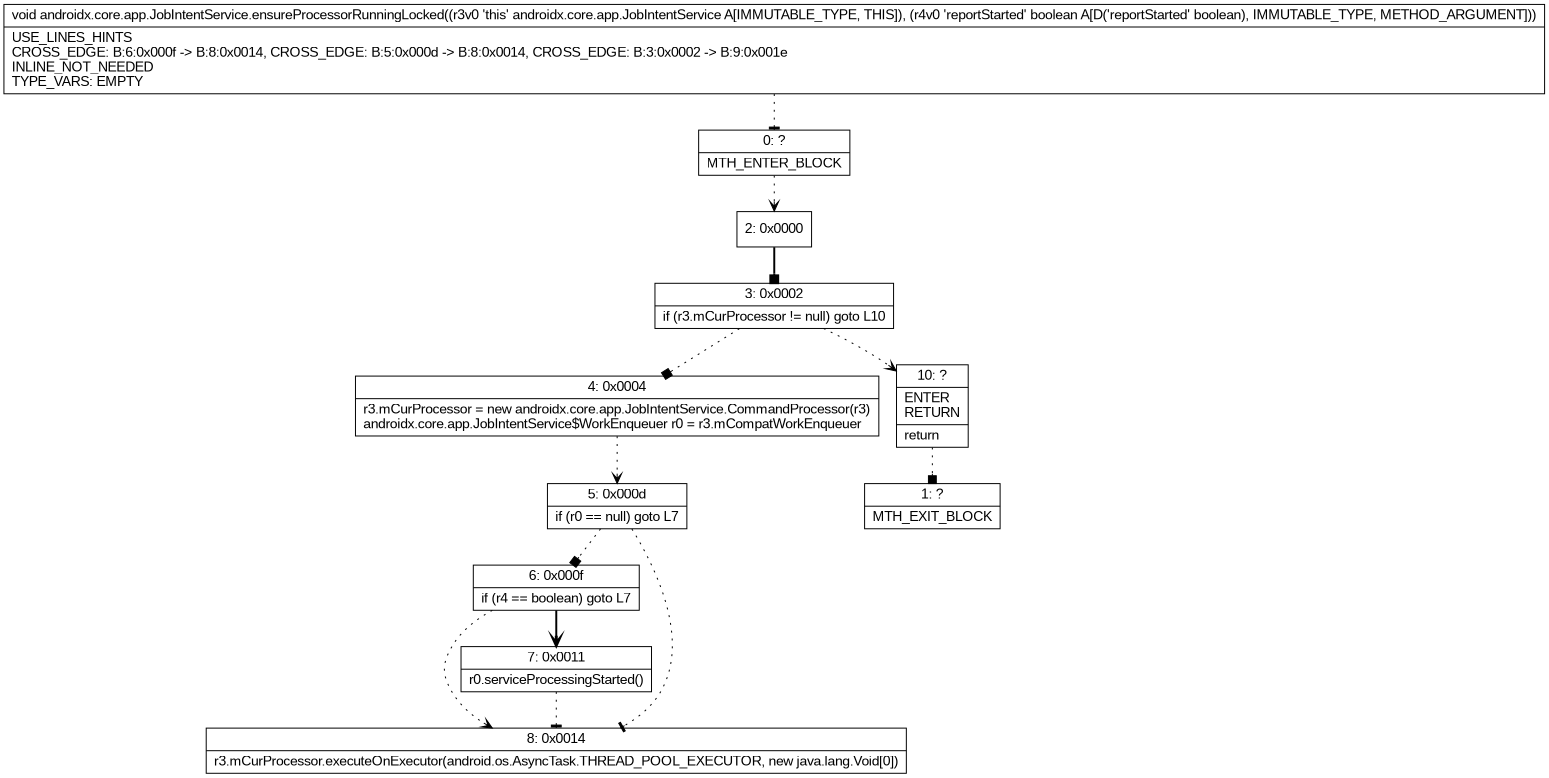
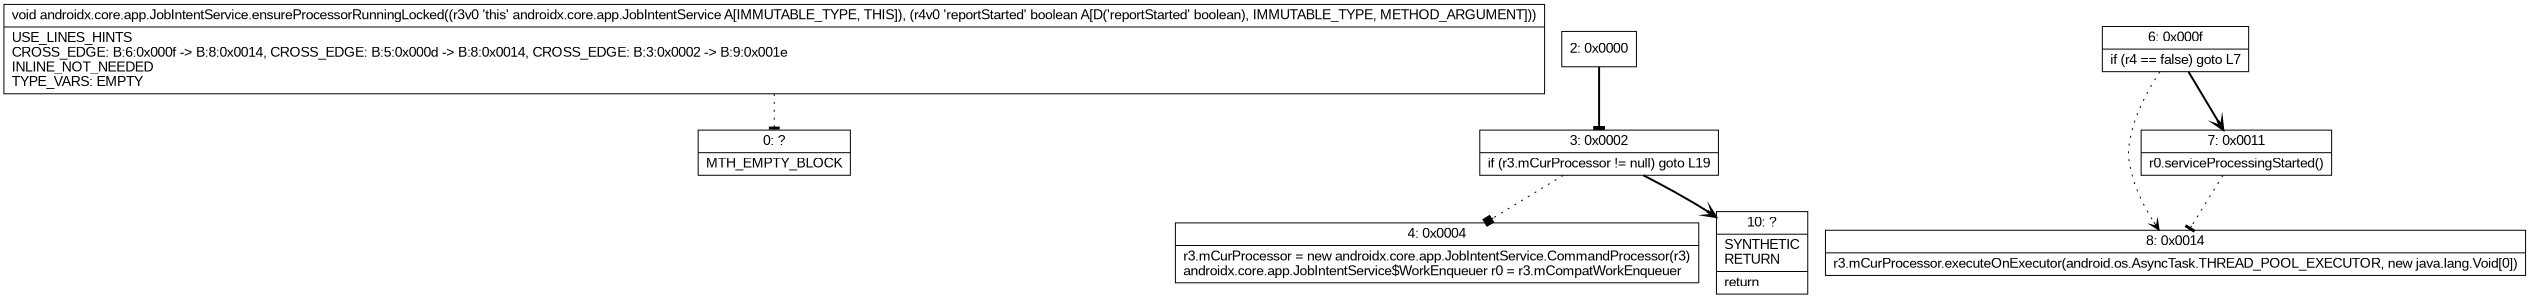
(774, 163) -> (774, 163)
(774, 188) -> none
(774, 260) -> (1599, 96)
(774, 317) -> (1599, 163)
(857, 346) -> (1676, 193)
(927, 398) -> (1762, 245)
(617, 506) -> none
(932, 506) -> none
(556, 598) -> (2175, 60)
